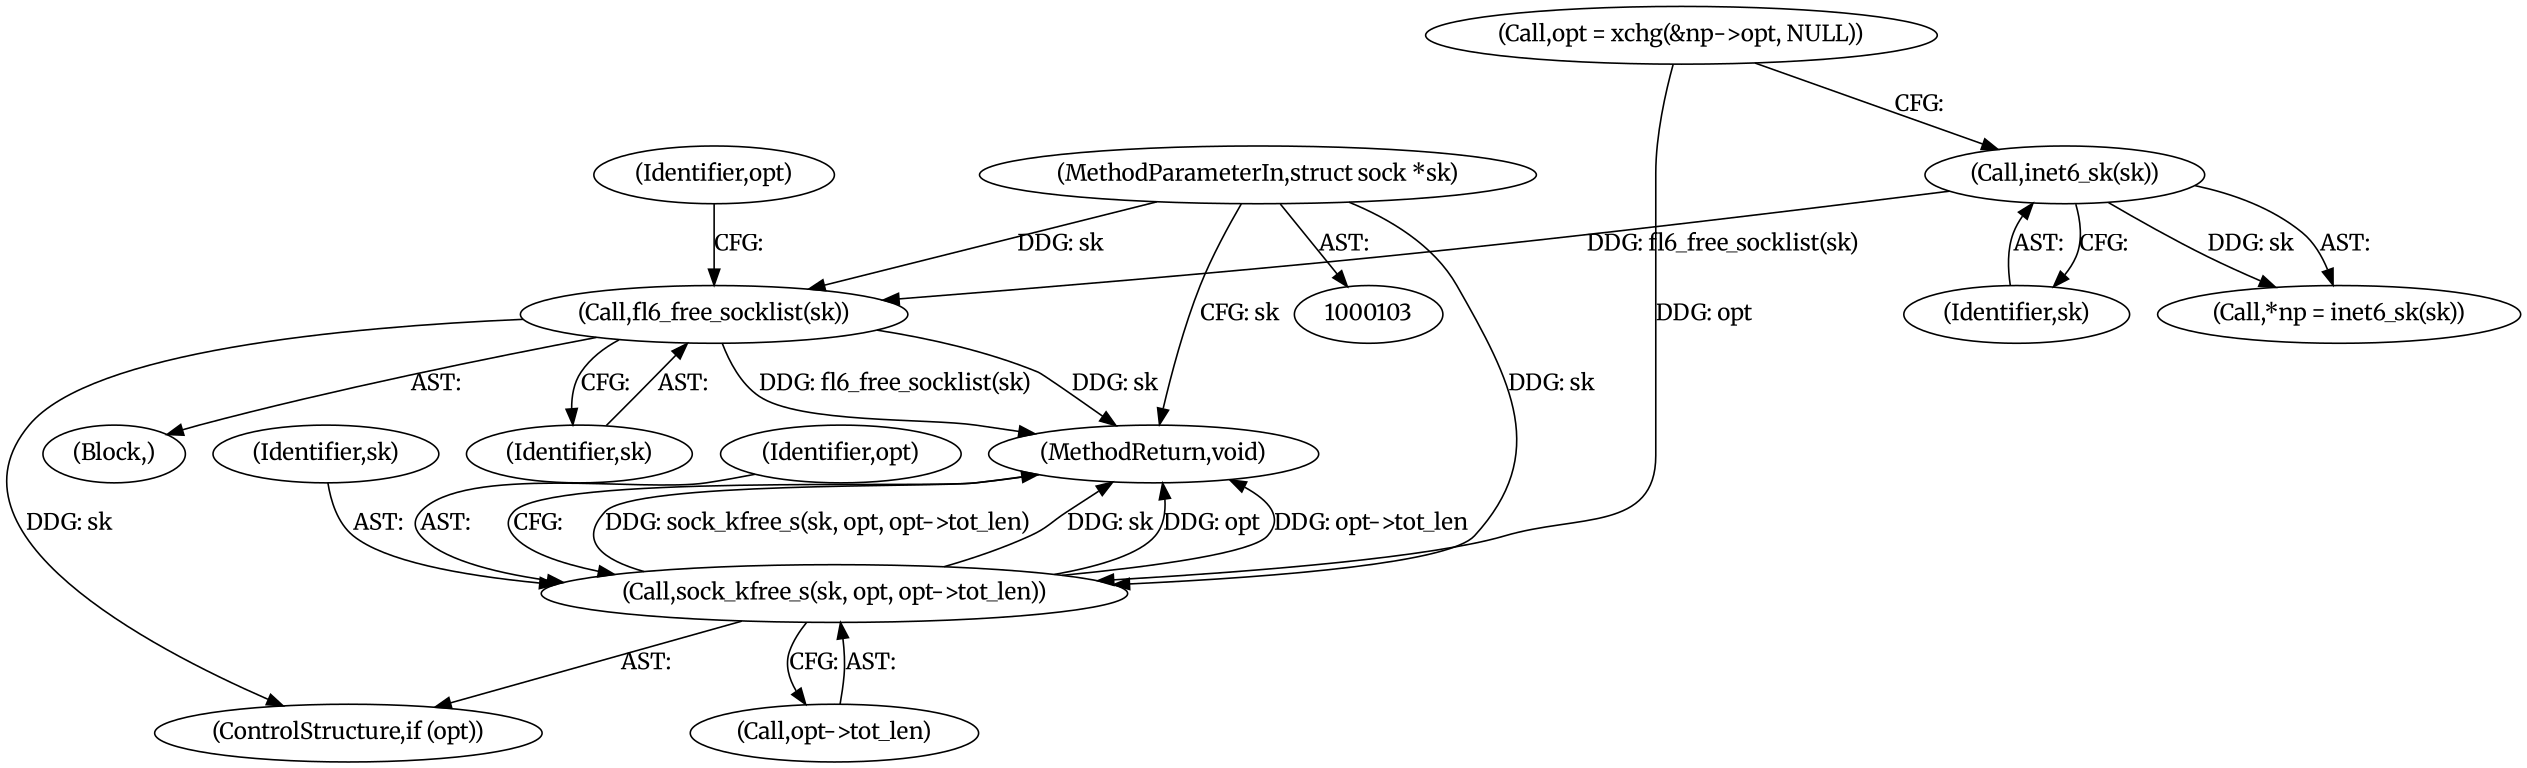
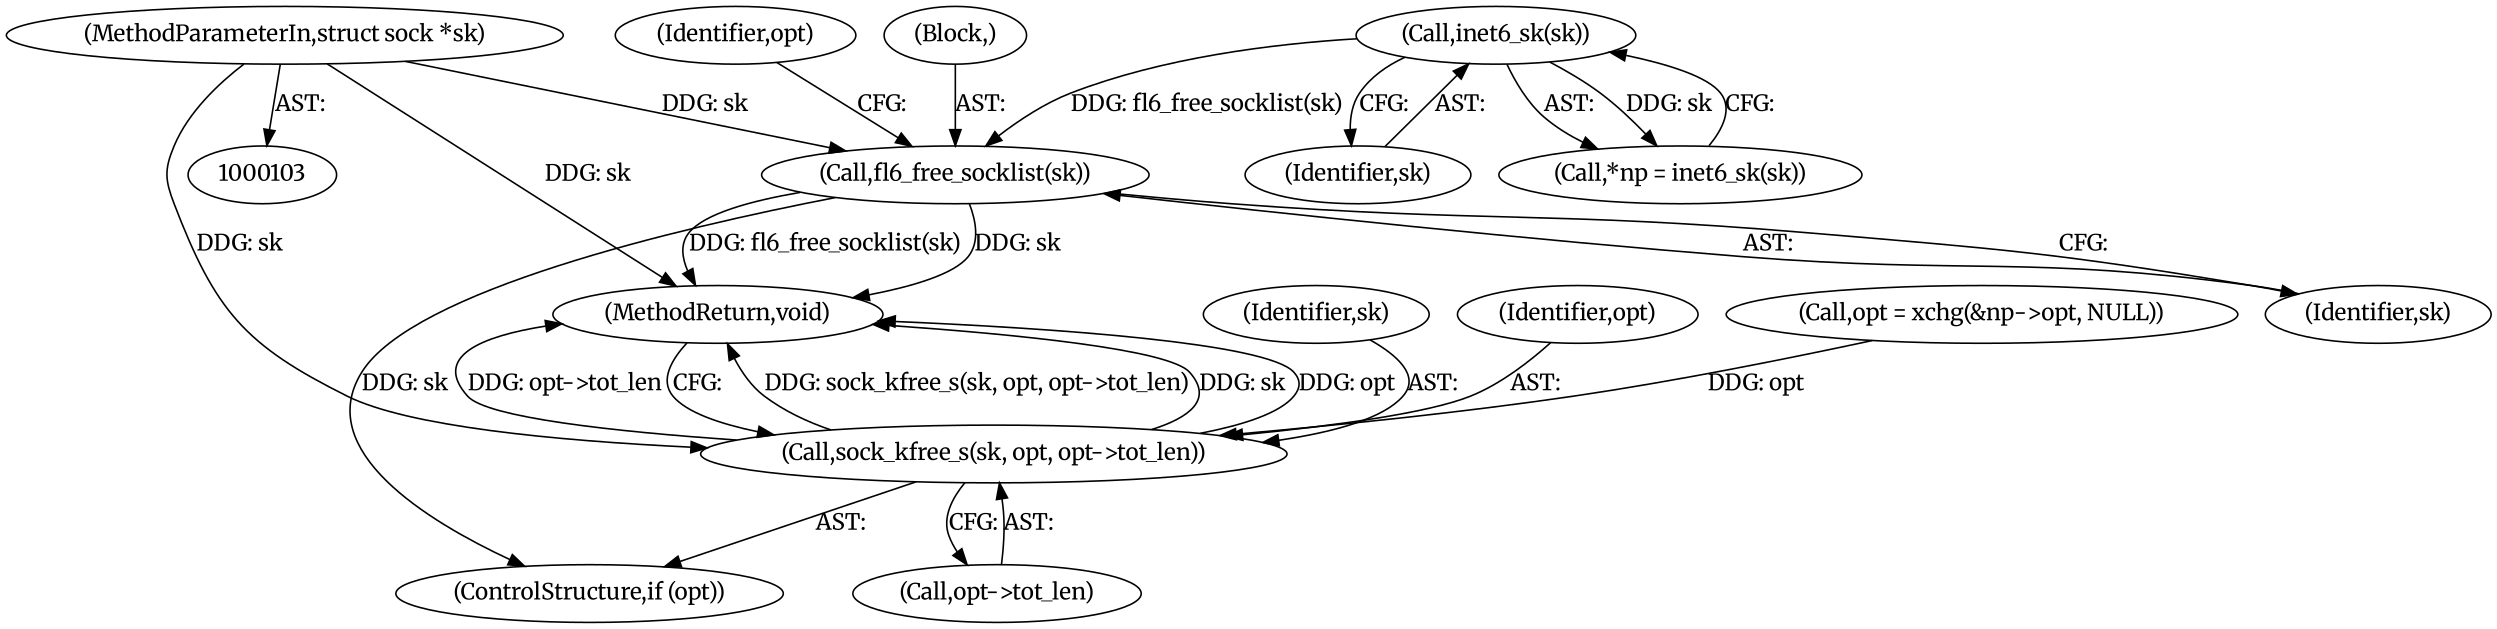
(1869, 104) -> (1703, 80)
(1240, 314) -> (589, 175)
(389, 380) -> (955, 97)
